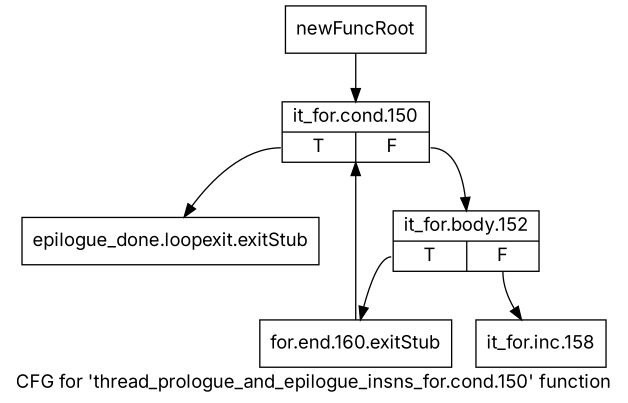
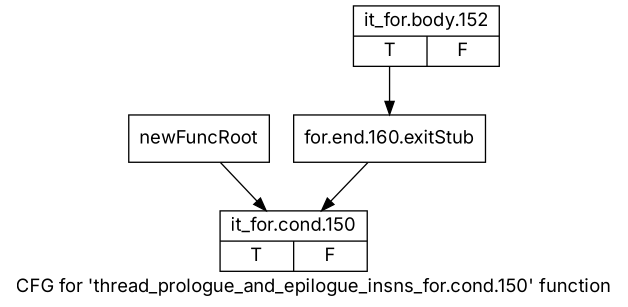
(456, 166) -> none
(170, 241) -> none
(541, 344) -> none
